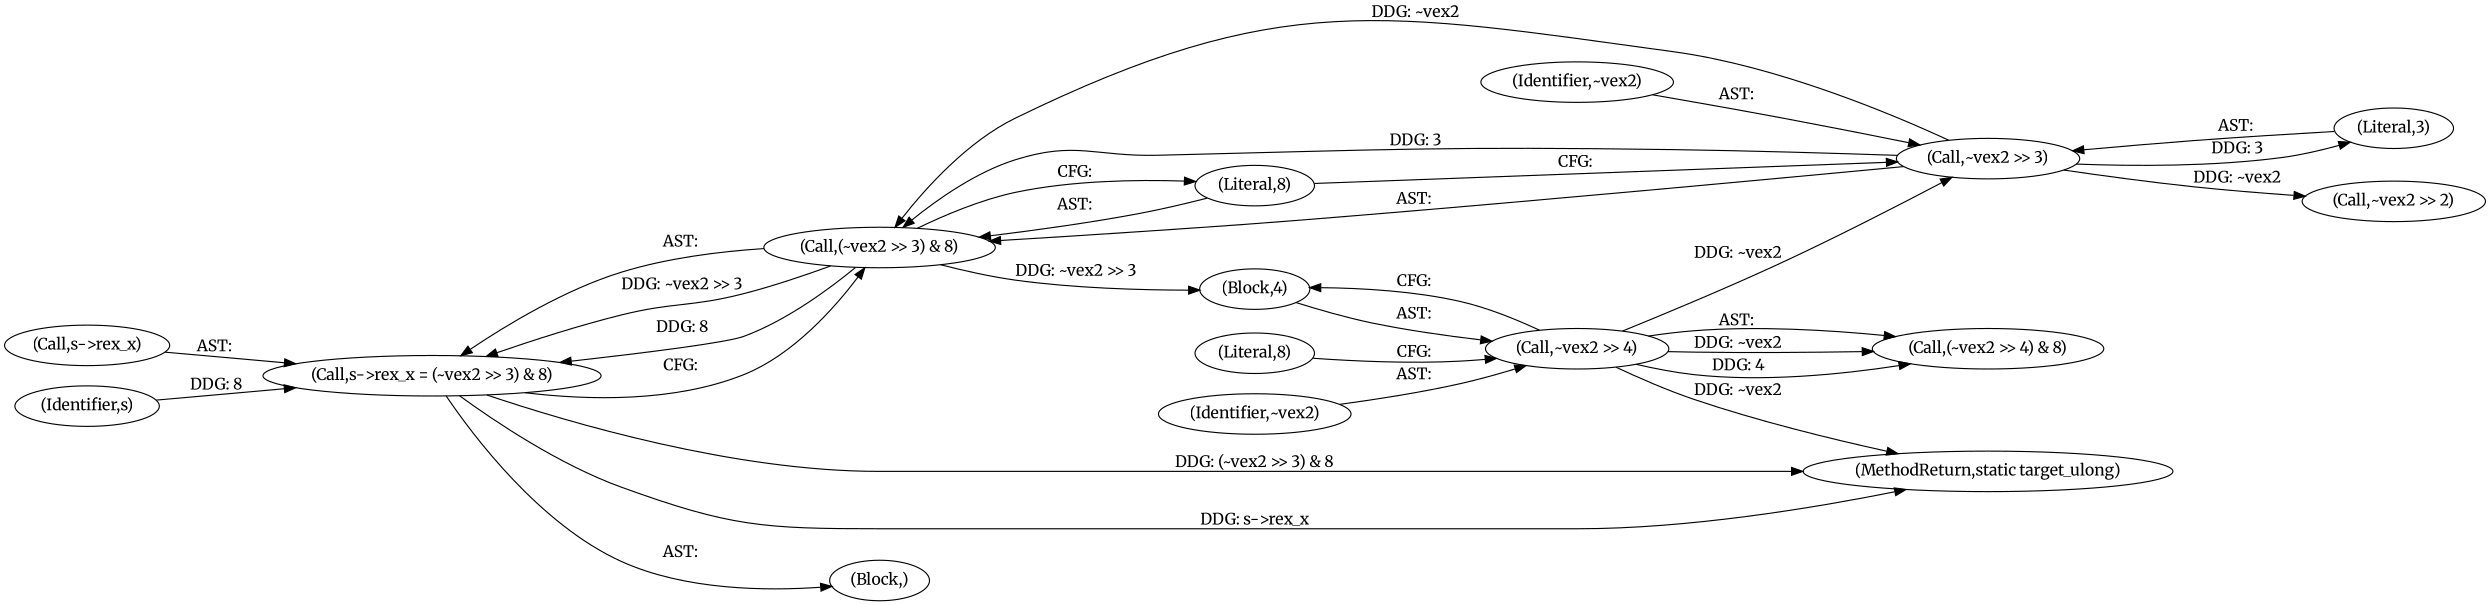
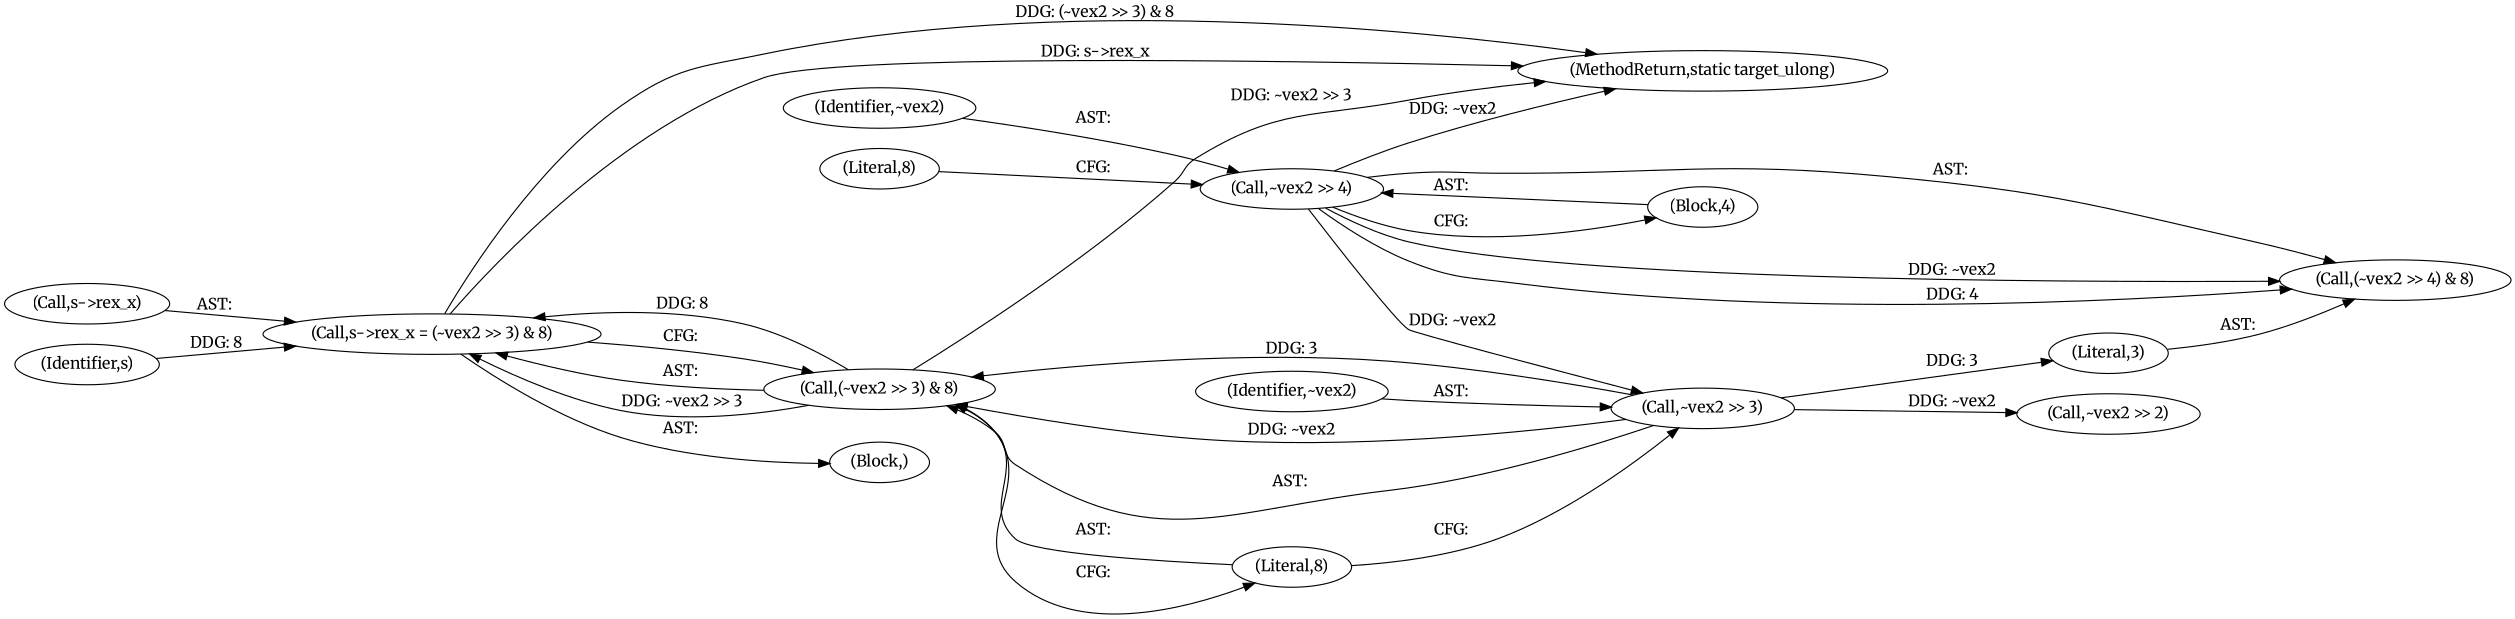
(2209, 139) -> (2258, 335)
(1064, 285) -> (1182, 173)
